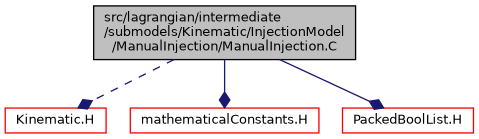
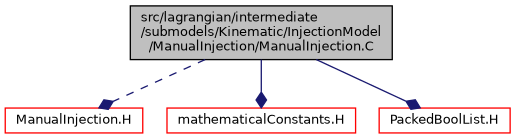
(56, 120) -> (74, 120)
